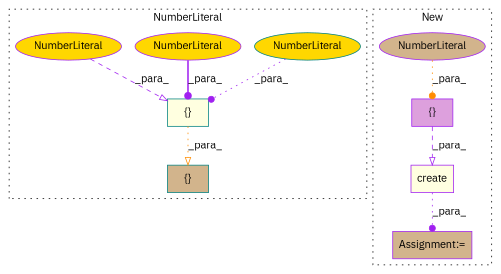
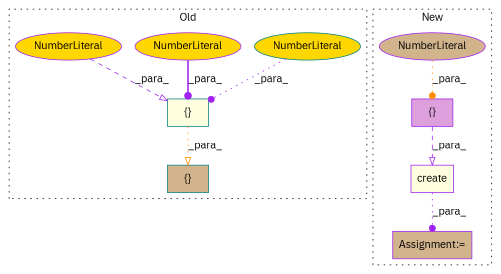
(188, 18) -> (188, 18)
